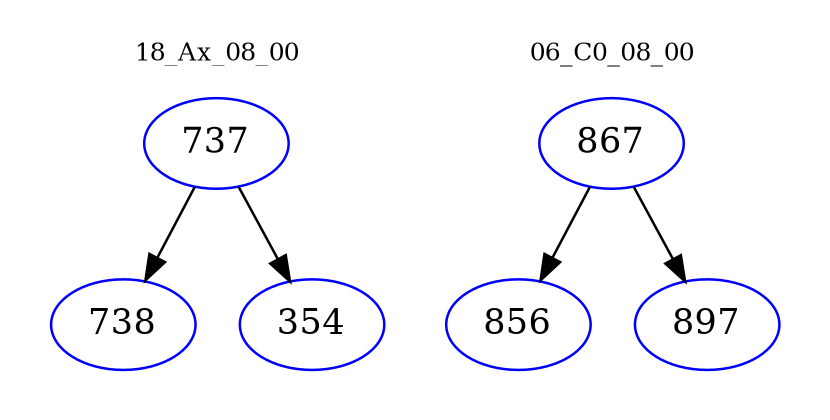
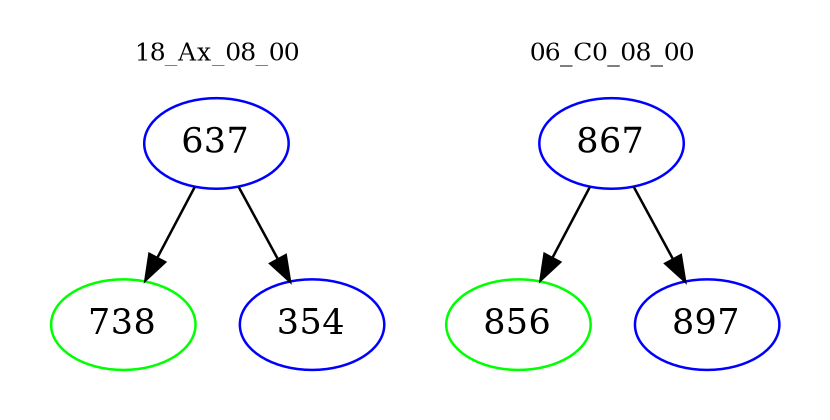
(216, 143) -> (216, 143)
(123, 325) -> (123, 325)
(518, 325) -> (518, 325)
